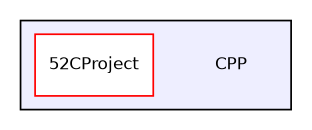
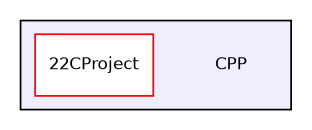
(94, 65) -> (94, 65)
